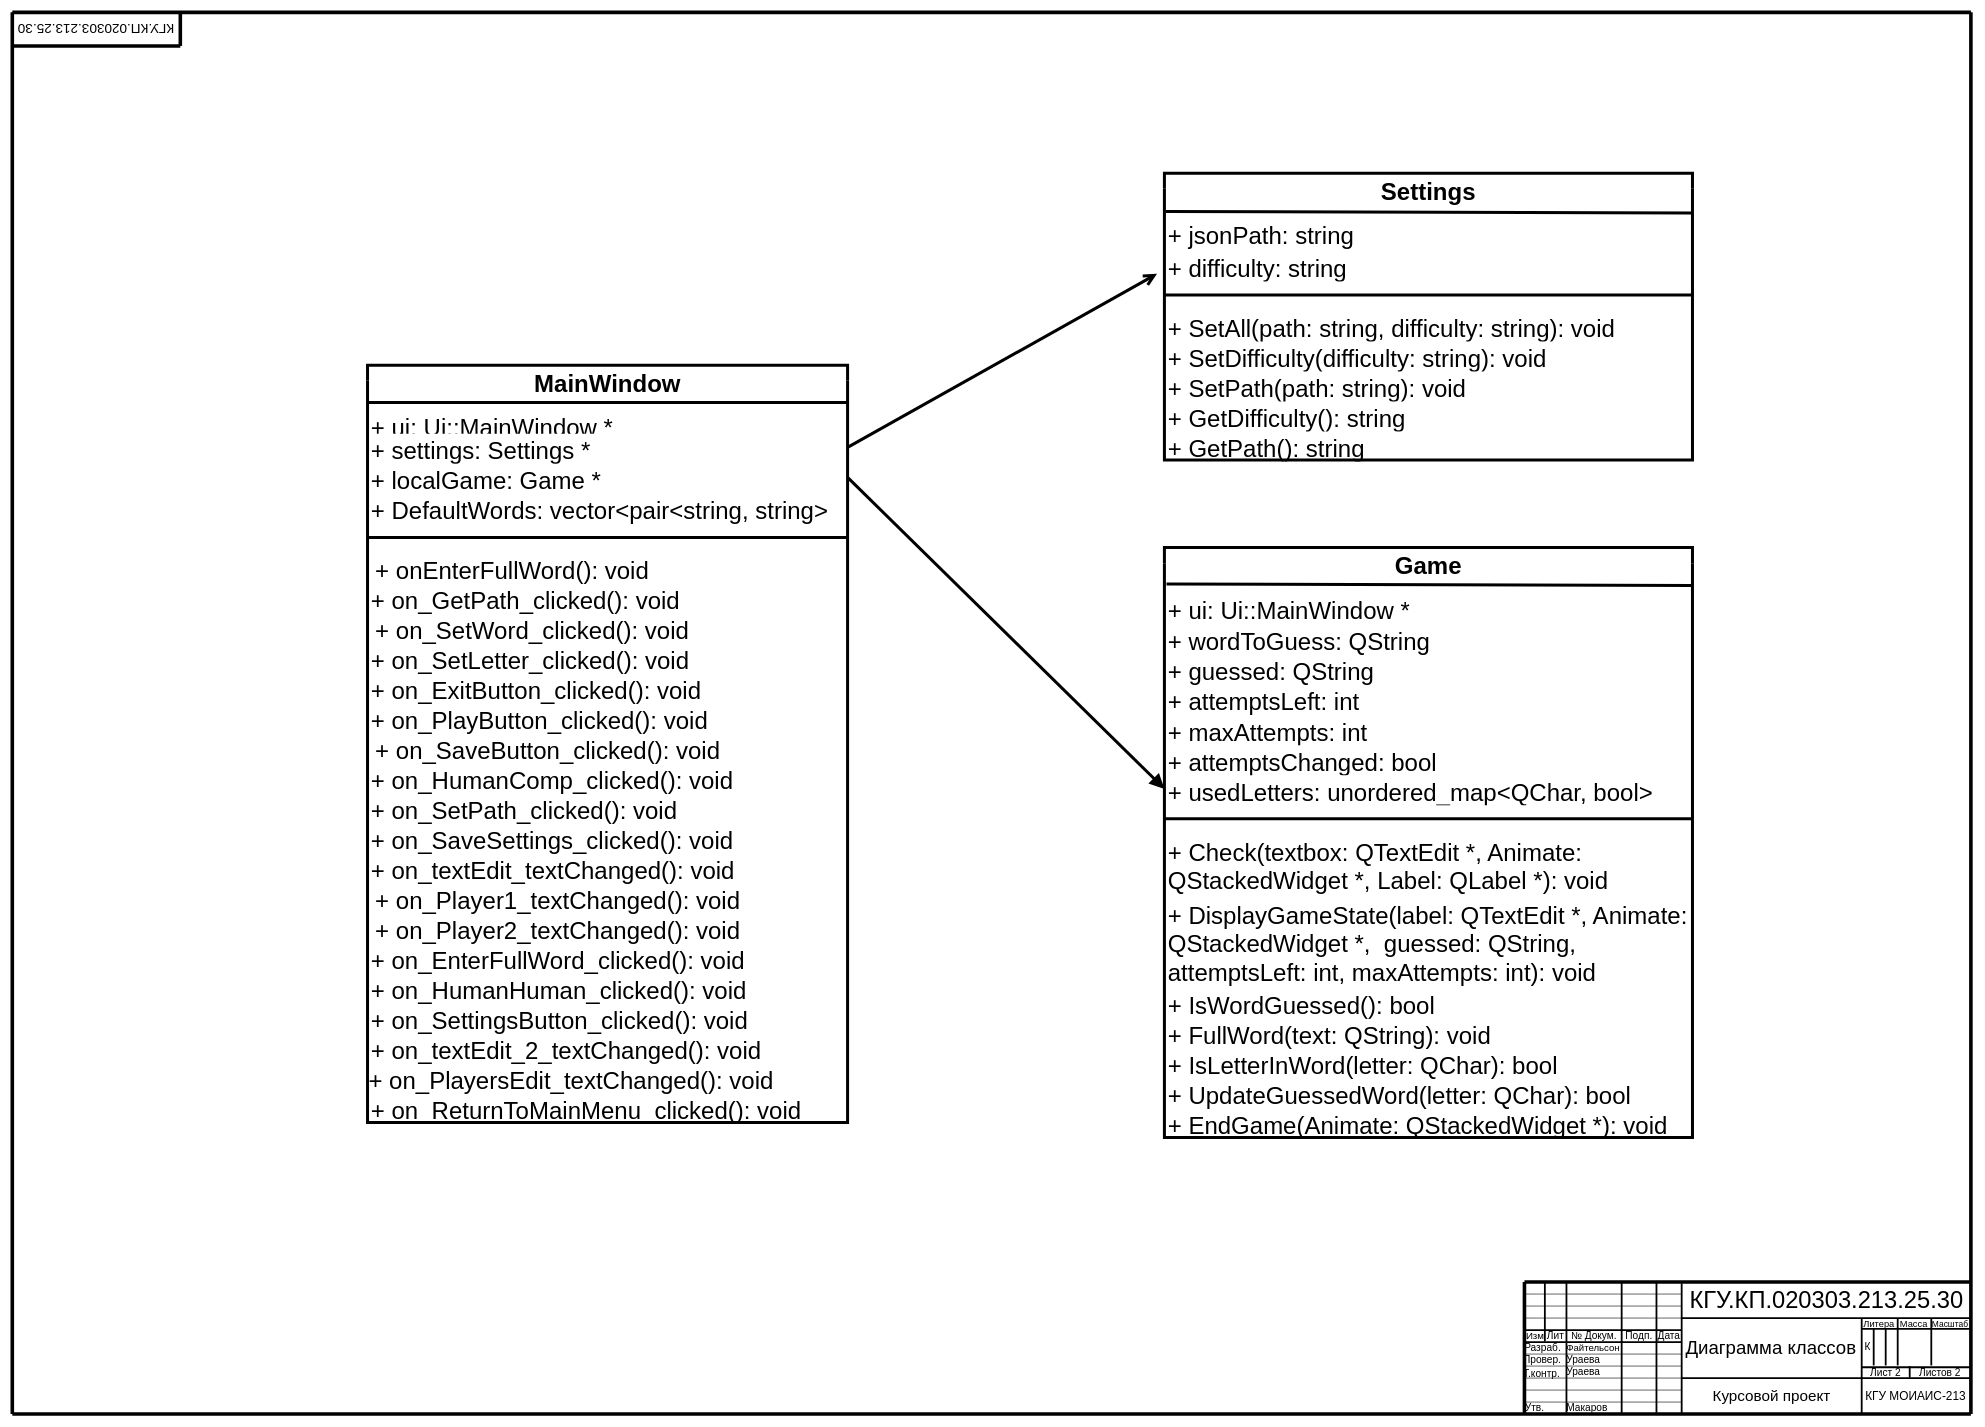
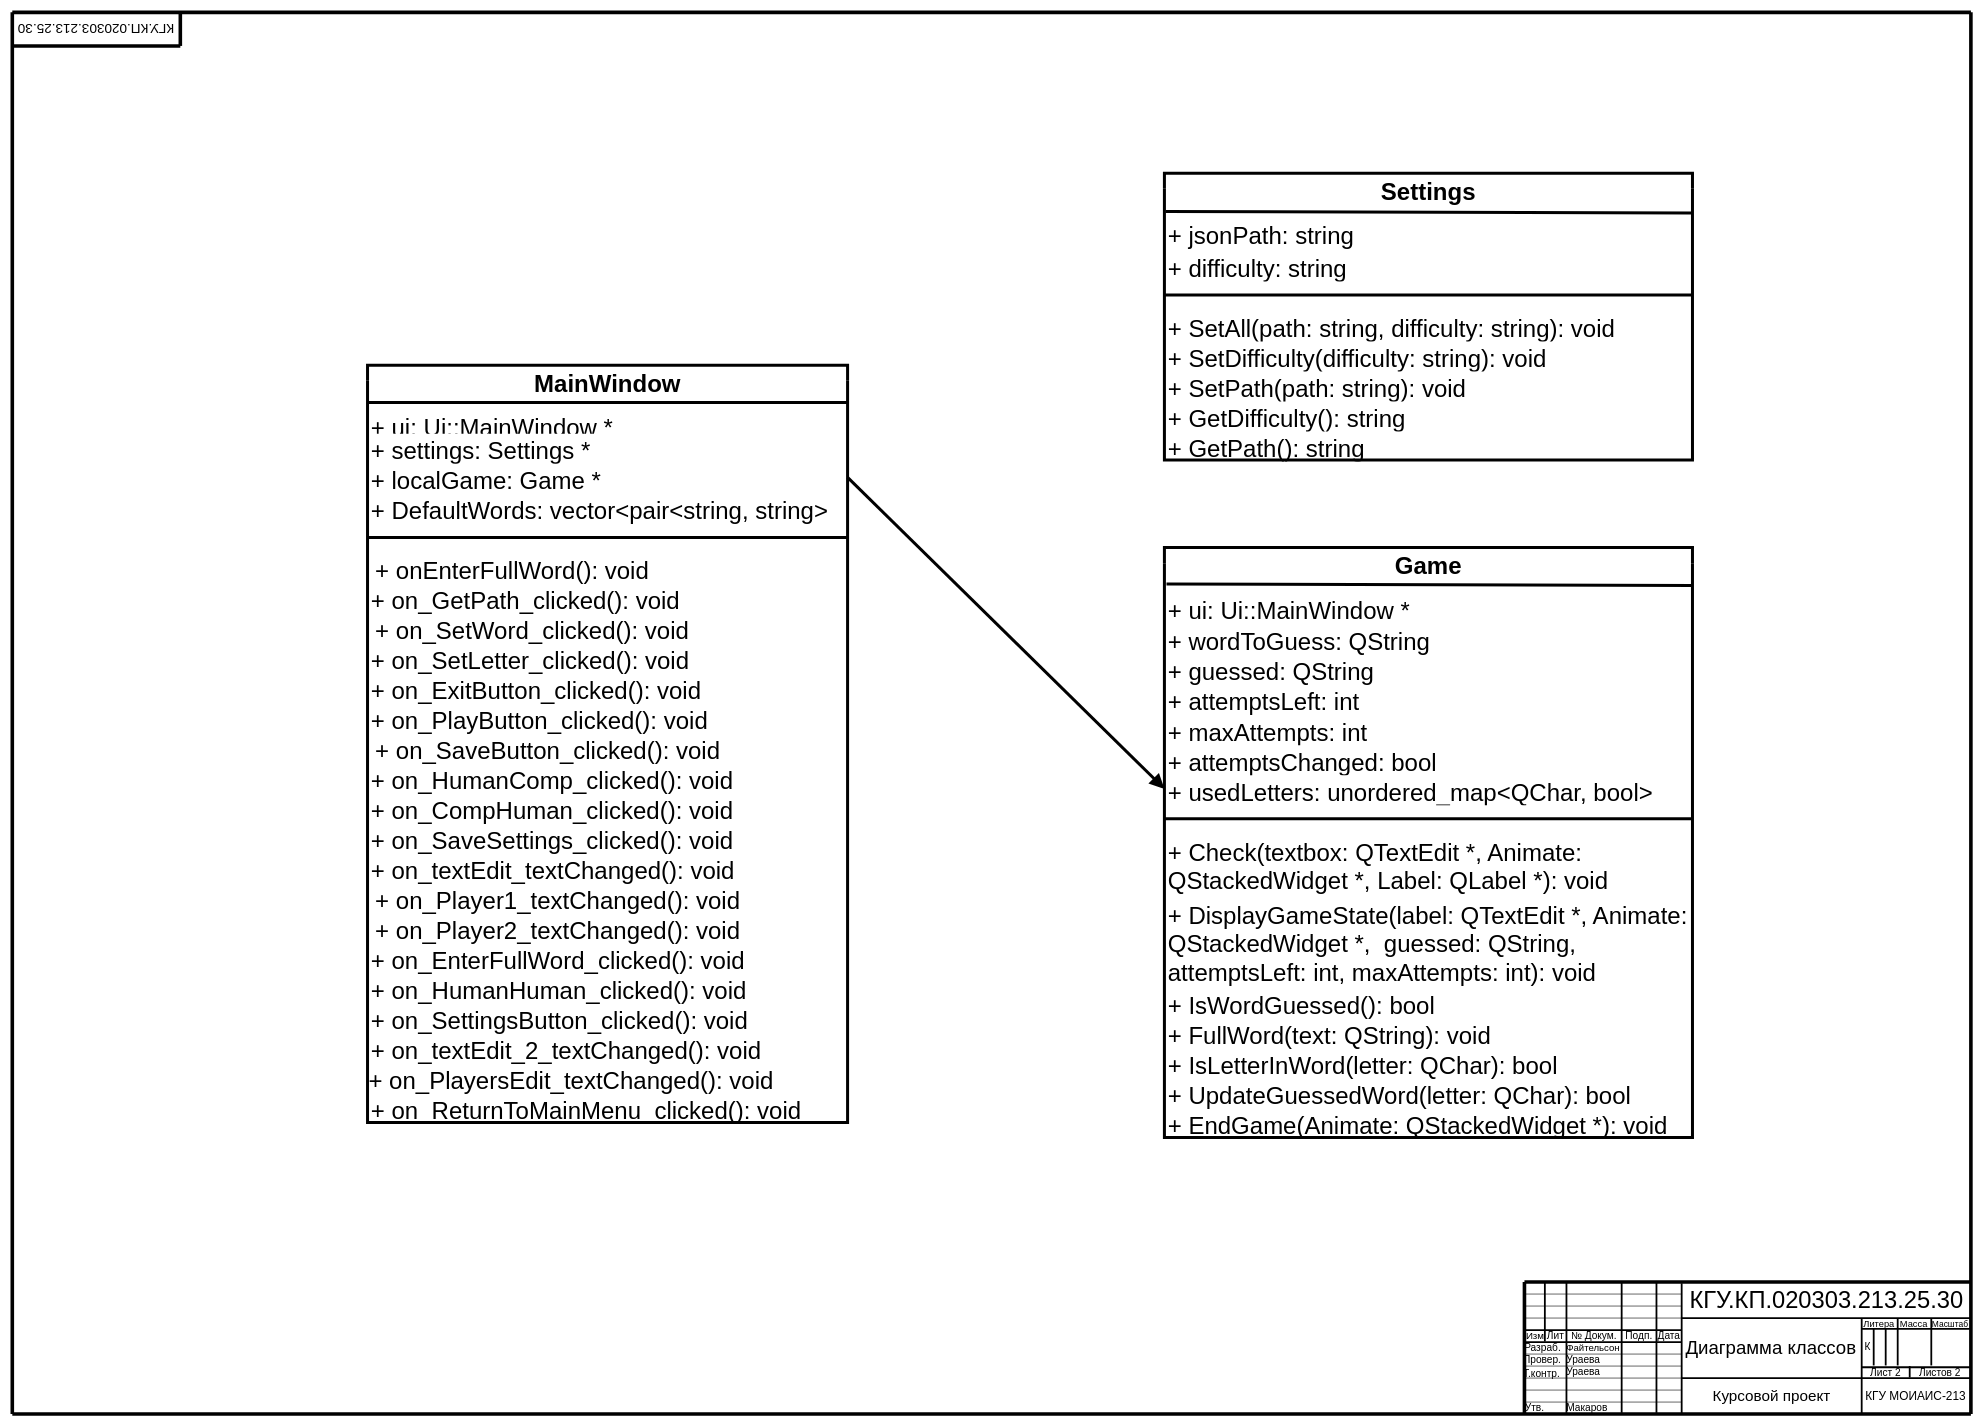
(1000, 362) -> none
(541, 811) -> (554, 811)
